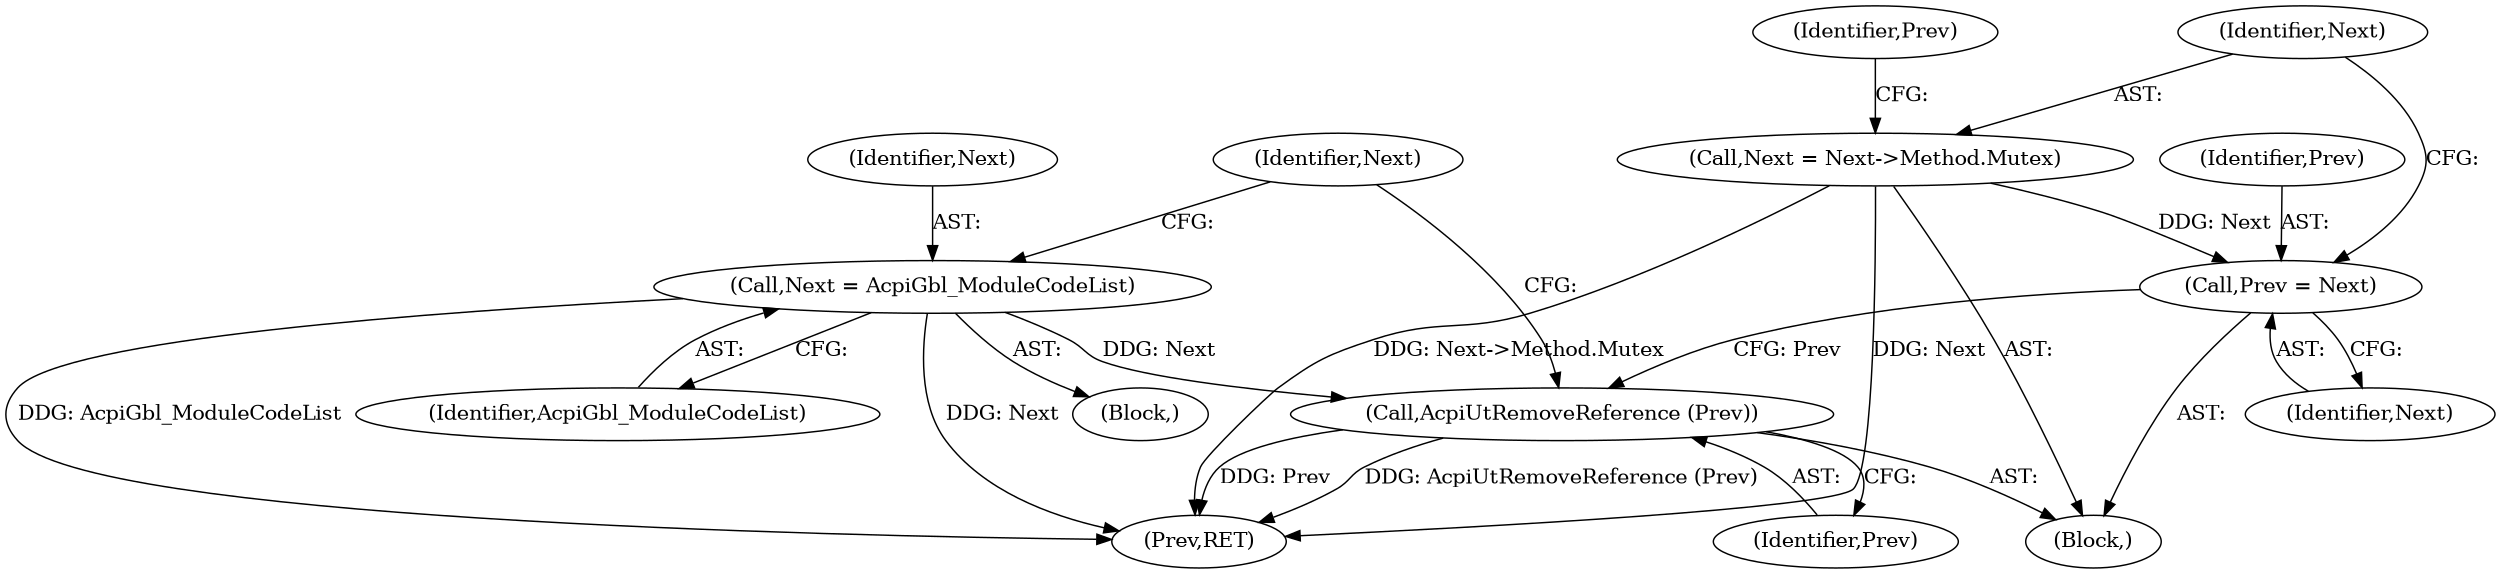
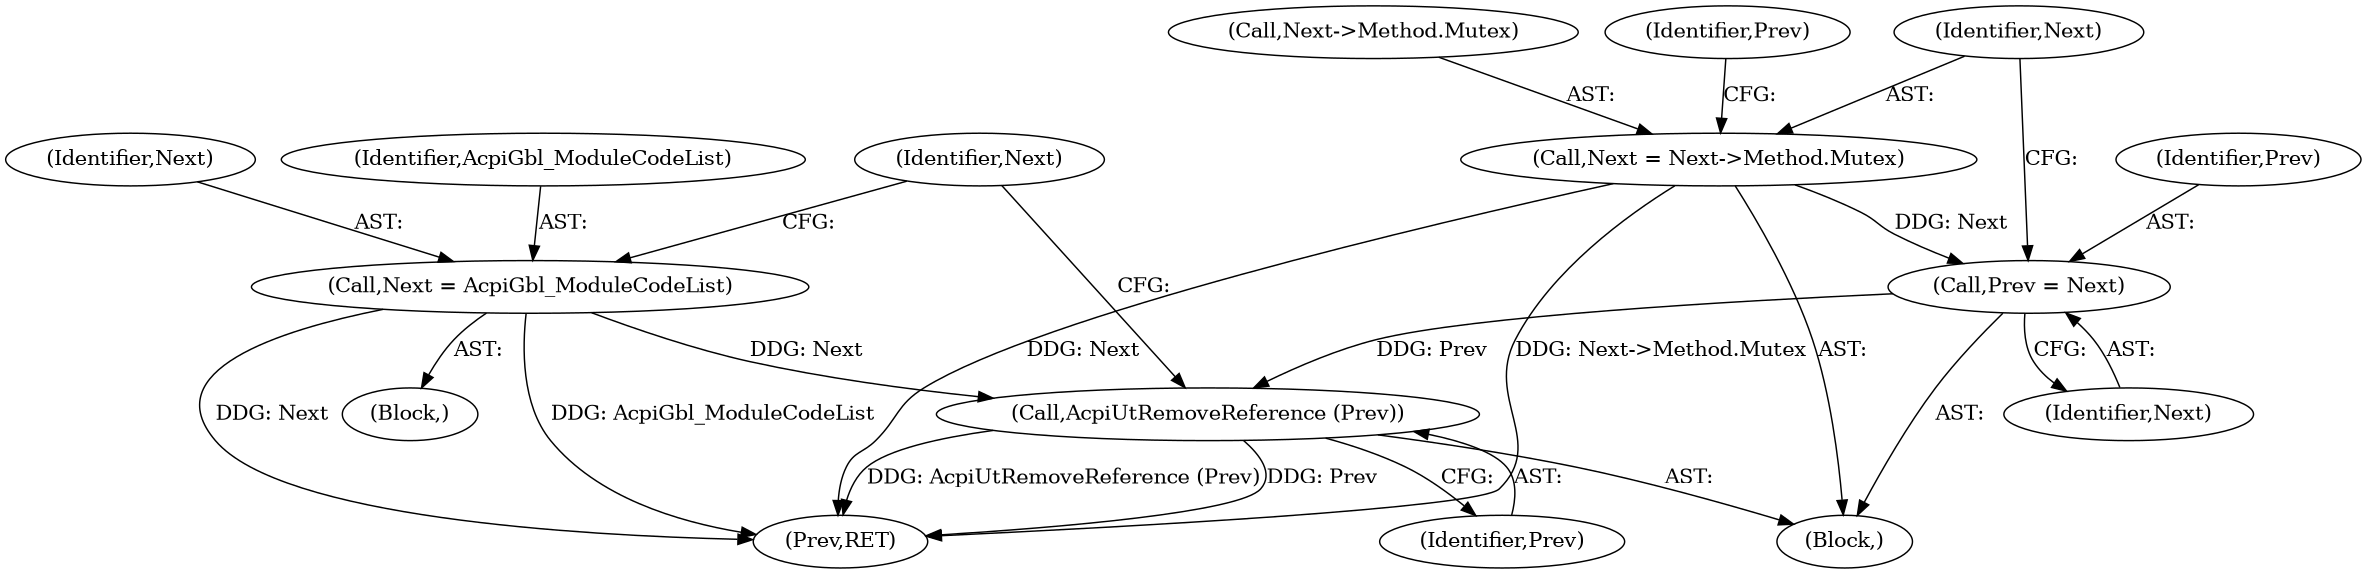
none -> (1373, 32)
(782, 348) -> none
(1788, 351) -> (1432, 351)
